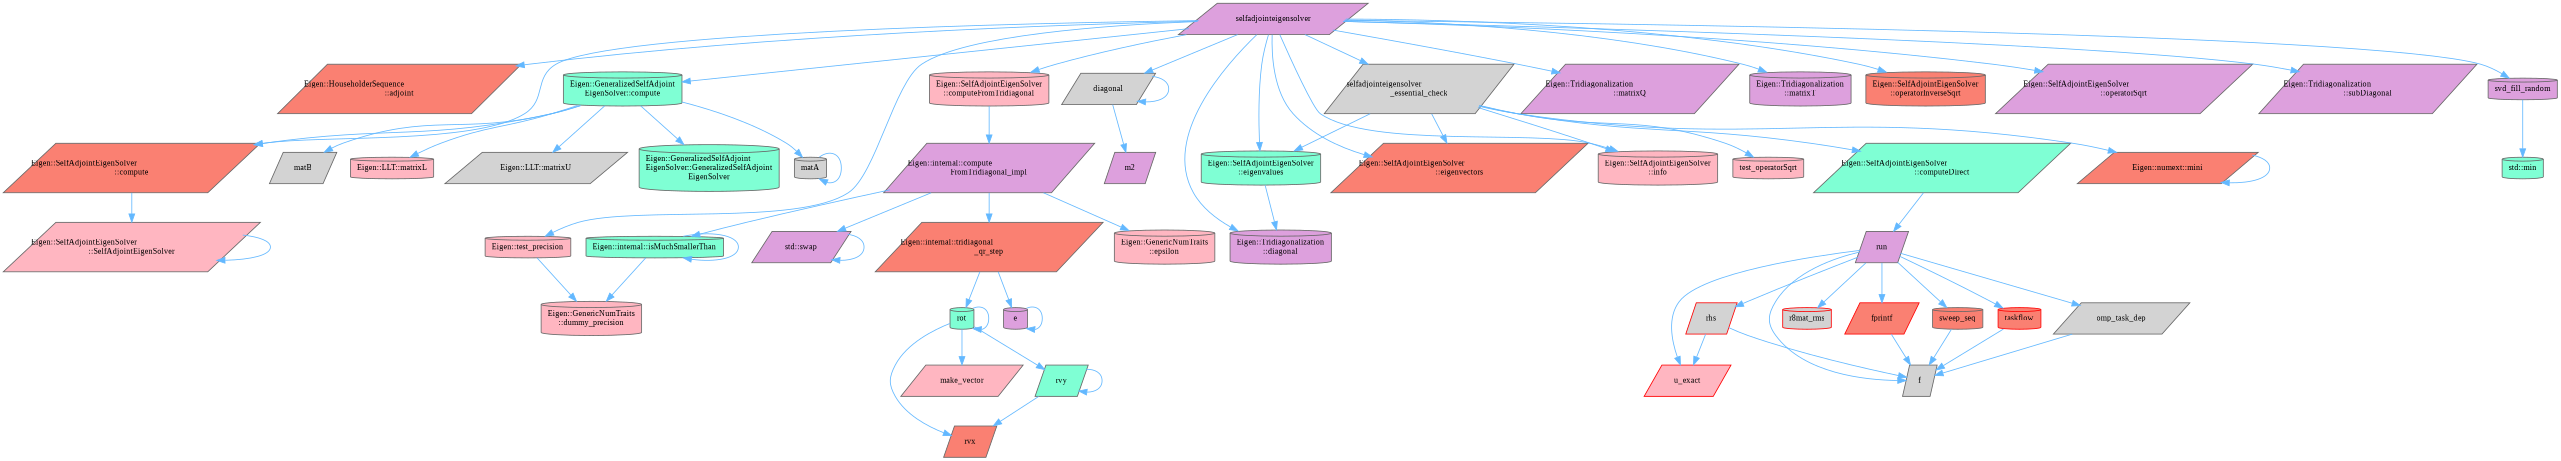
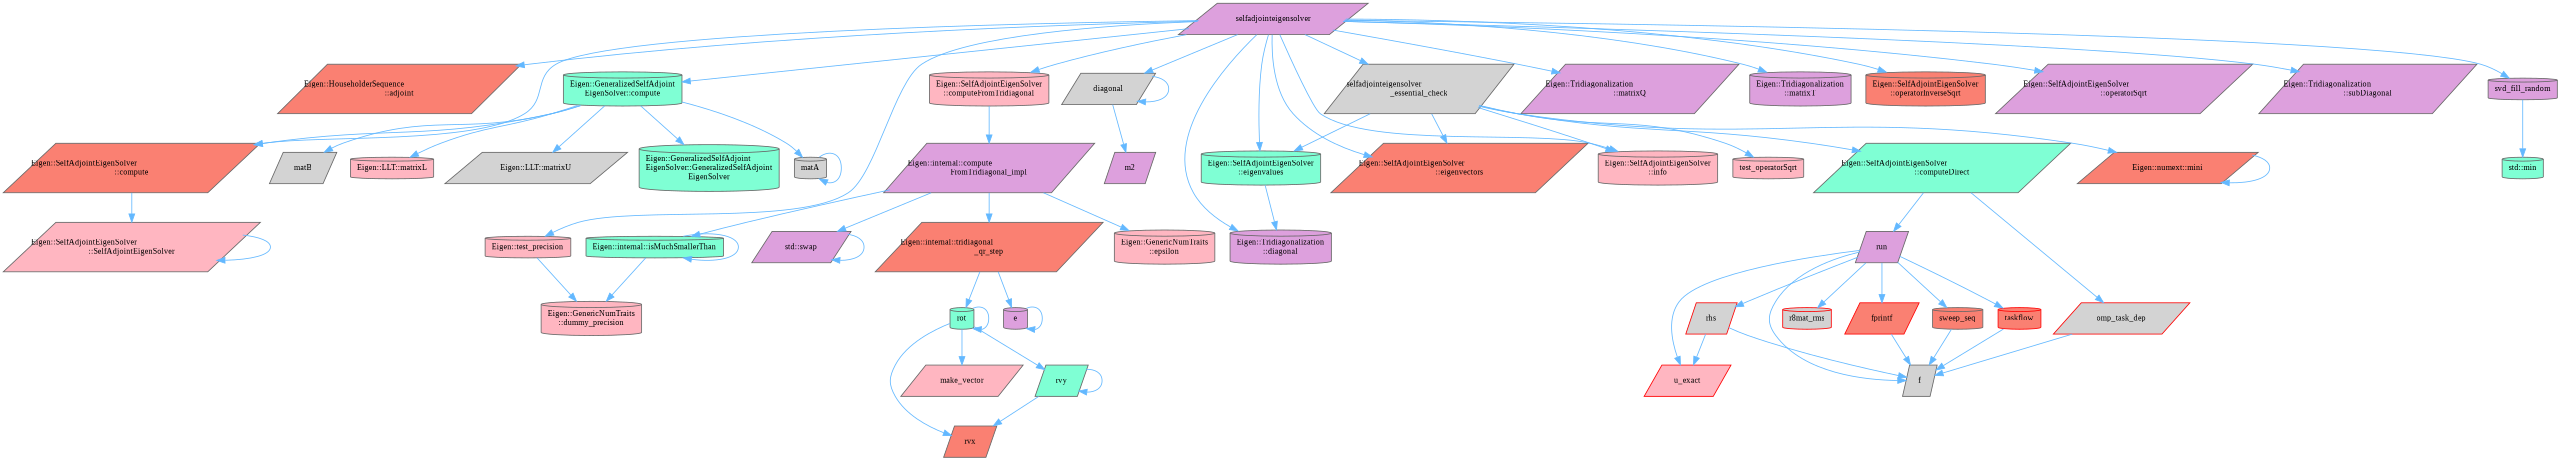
(1986, 278) -> (2034, 245)
(2122, 318) -> (2122, 318)
